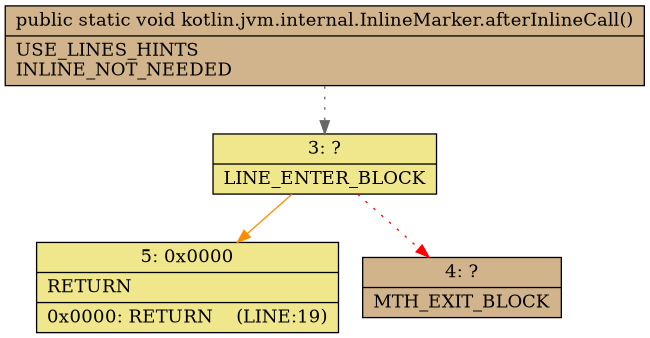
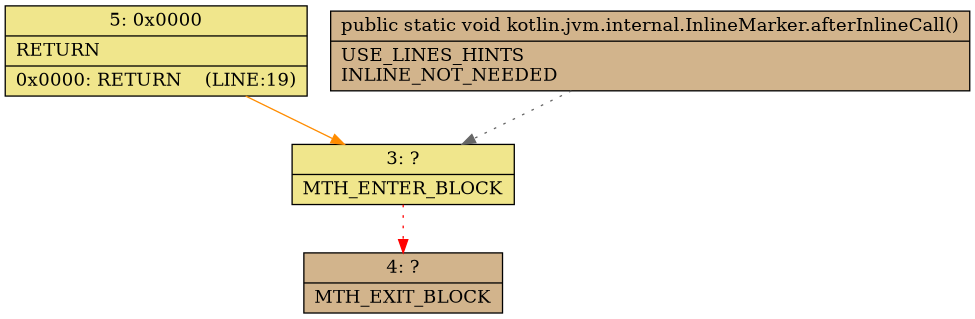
(325, 178) -> (403, 189)
(270, 214) -> (289, 117)
